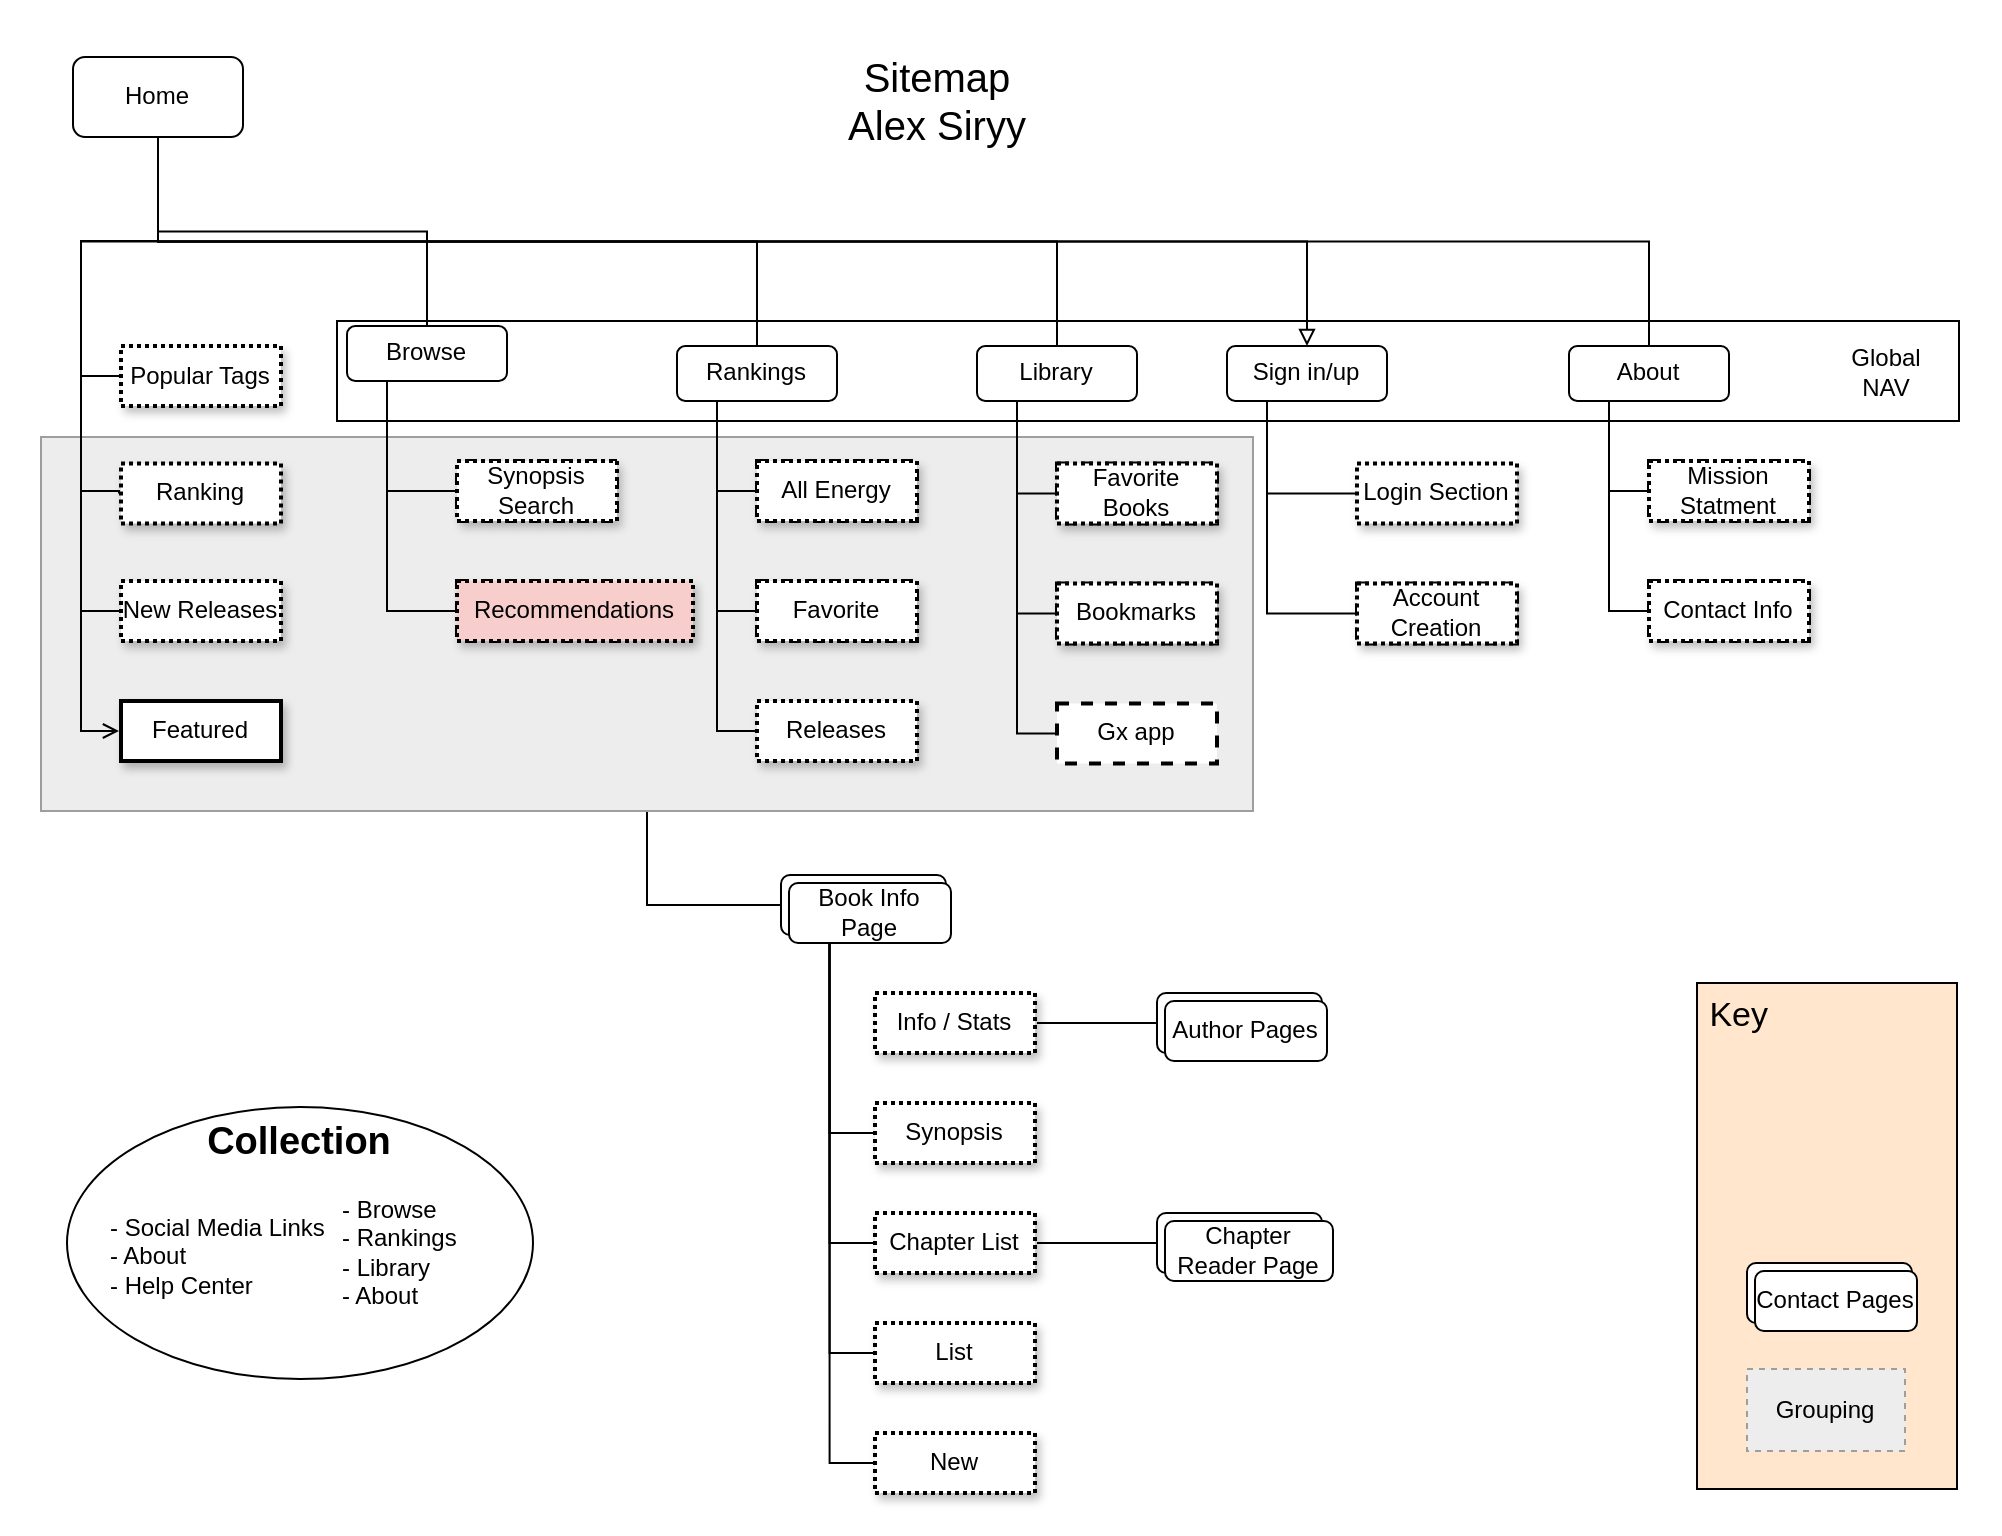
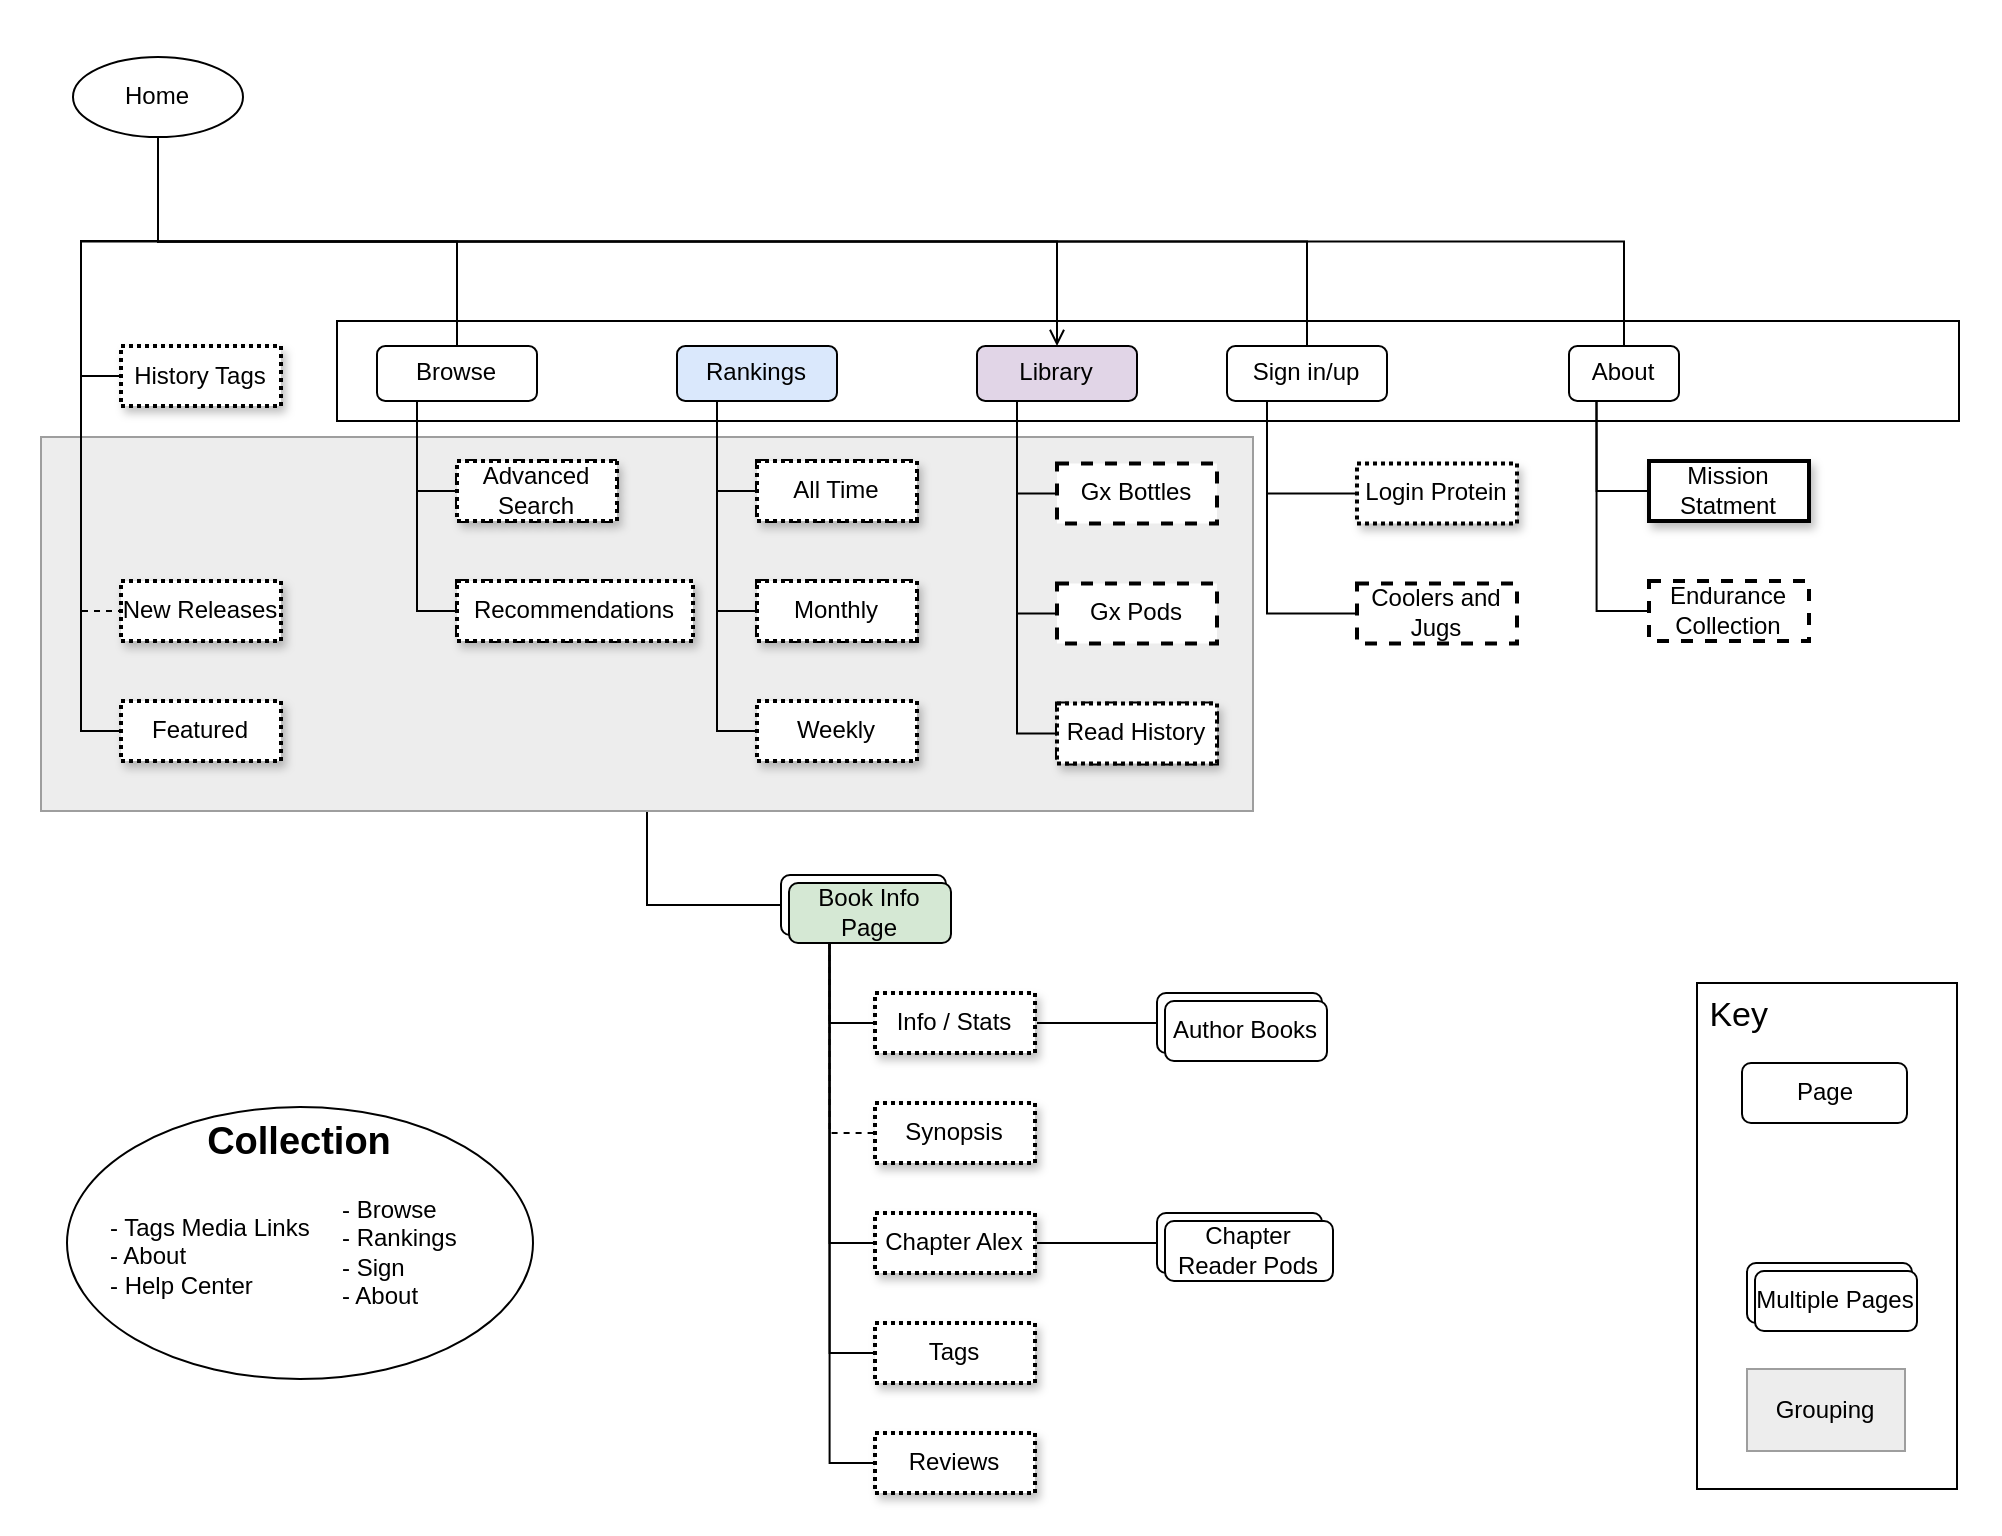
(158, 97) -> (158, 97)
(938, 101) -> none
(757, 295) -> none
(1307, 328) -> (1307, 335)
(1057, 339) -> (1057, 337)
(427, 354) -> (457, 374)
(757, 374) -> (757, 374)
(1057, 374) -> (1057, 374)
(1649, 374) -> (1624, 374)
(1887, 374) -> none
(201, 377) -> (201, 377)
(103, 491) -> none
(537, 491) -> (537, 491)
(837, 491) -> (837, 491)
(1729, 491) -> (1729, 491)
(1437, 493) -> (1437, 493)
(201, 494) -> none
(1137, 494) -> none
(102, 611) -> (102, 611)
(575, 611) -> (575, 611)
(837, 611) -> (837, 611)
(1729, 611) -> none
(1137, 614) -> none
(1437, 614) -> none
(110, 731) -> (113, 731)
(201, 731) -> (201, 731)
(837, 731) -> (837, 731)
none -> (1137, 734)
(870, 913) -> (870, 913)
none -> (853, 1023)
(1246, 1031) -> (1246, 1031)
none -> (1825, 1093)
(851, 1133) -> (851, 1133)
(1827, 1236) -> (1827, 1236)
(955, 1243) -> (955, 1243)
(1249, 1251) -> (1249, 1251)
(404, 1253) -> (404, 1253)
(224, 1257) -> (216, 1257)
(1836, 1301) -> (1836, 1301)
(955, 1353) -> (955, 1353)
(1826, 1410) -> (1826, 1410)
(955, 1463) -> (955, 1463)
